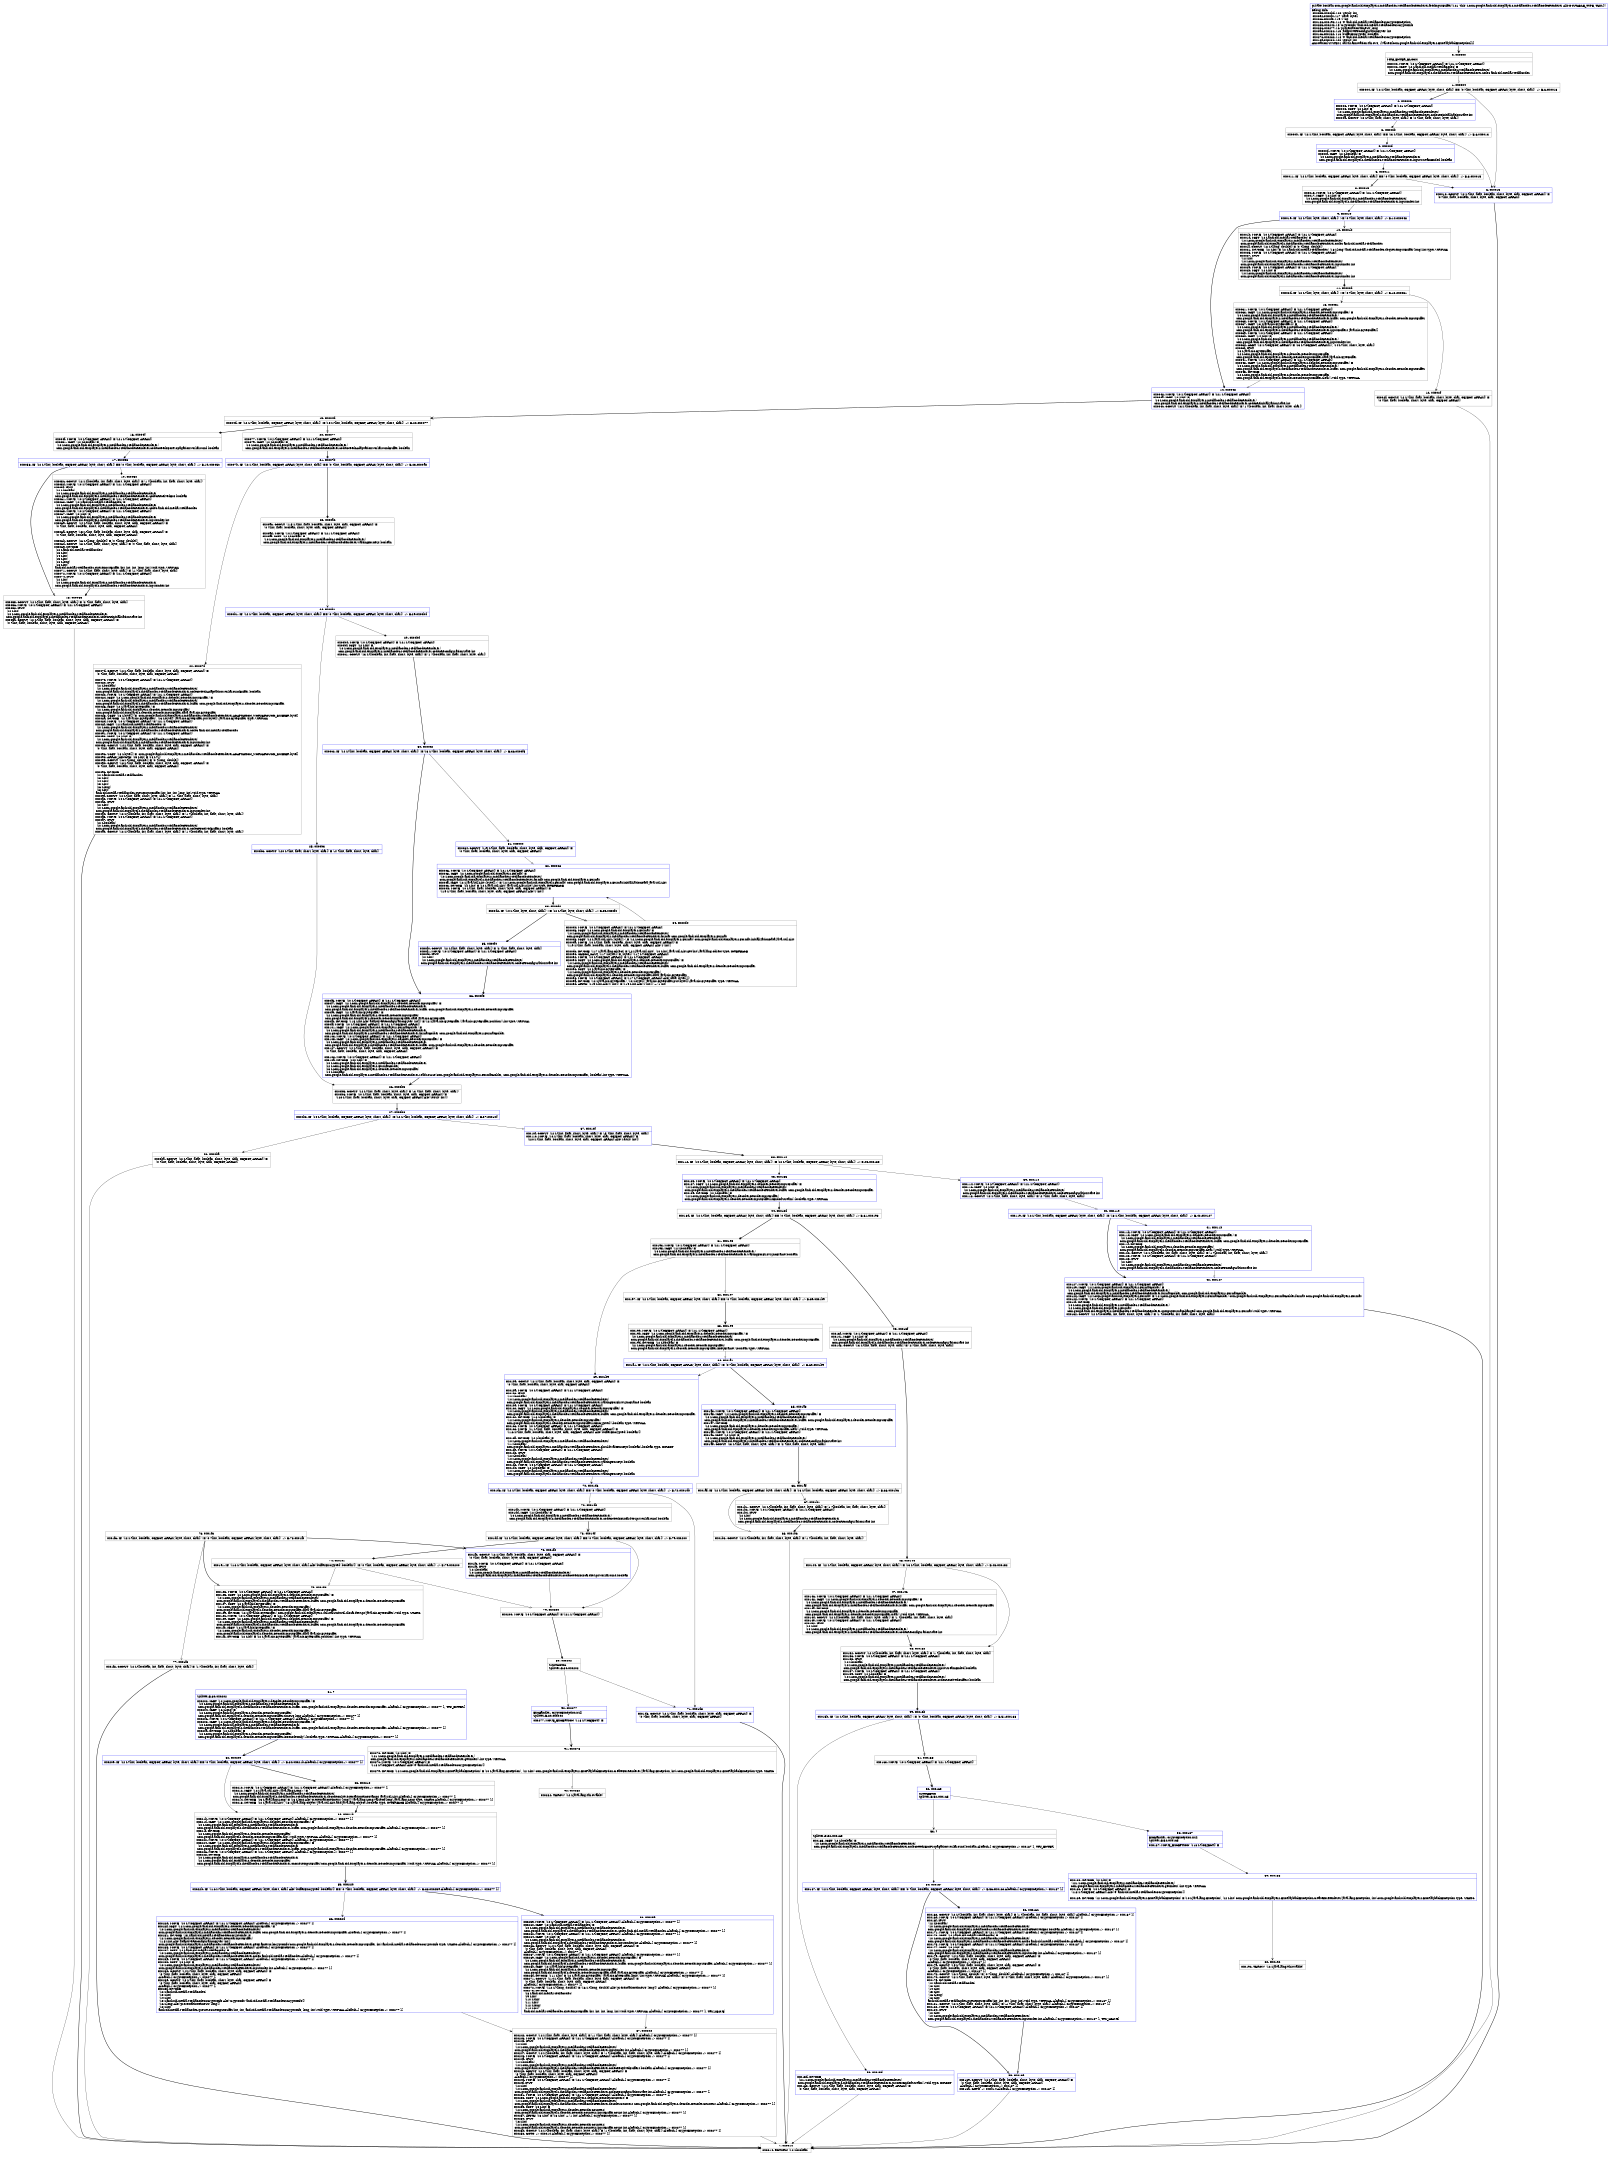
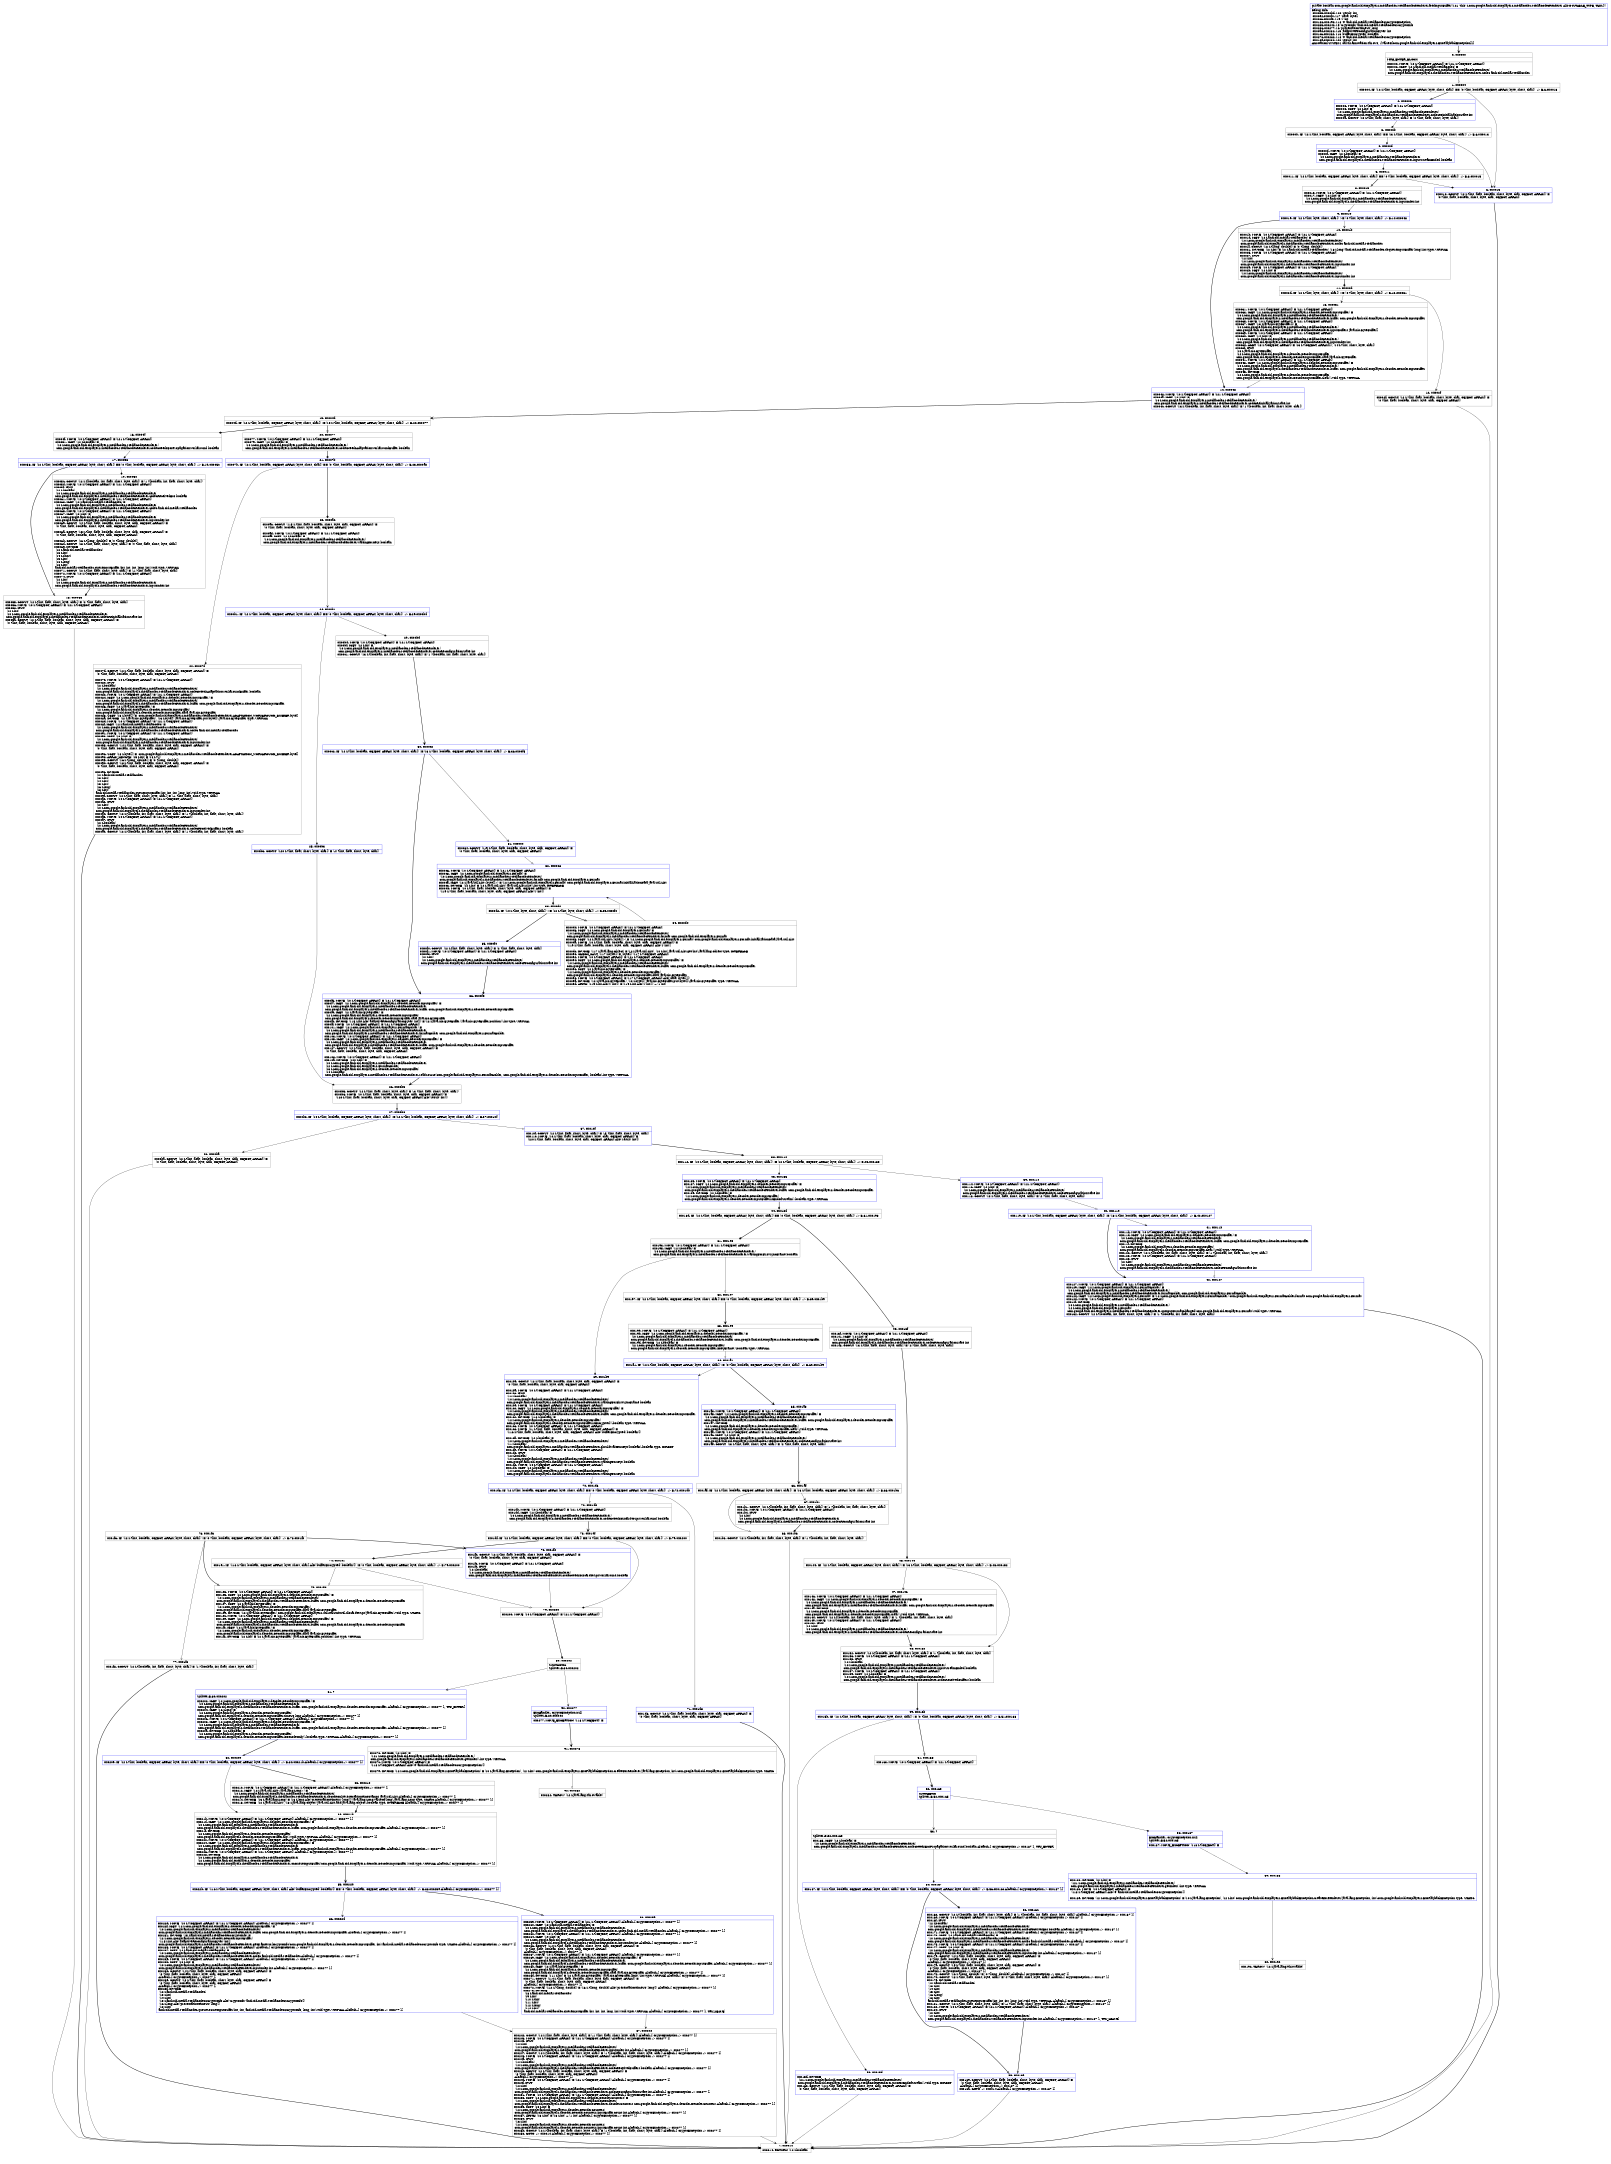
(61, 556) -> (63, 556)
(626, 1689) -> (498, 1679)
(261, 1747) -> (261, 1747)
